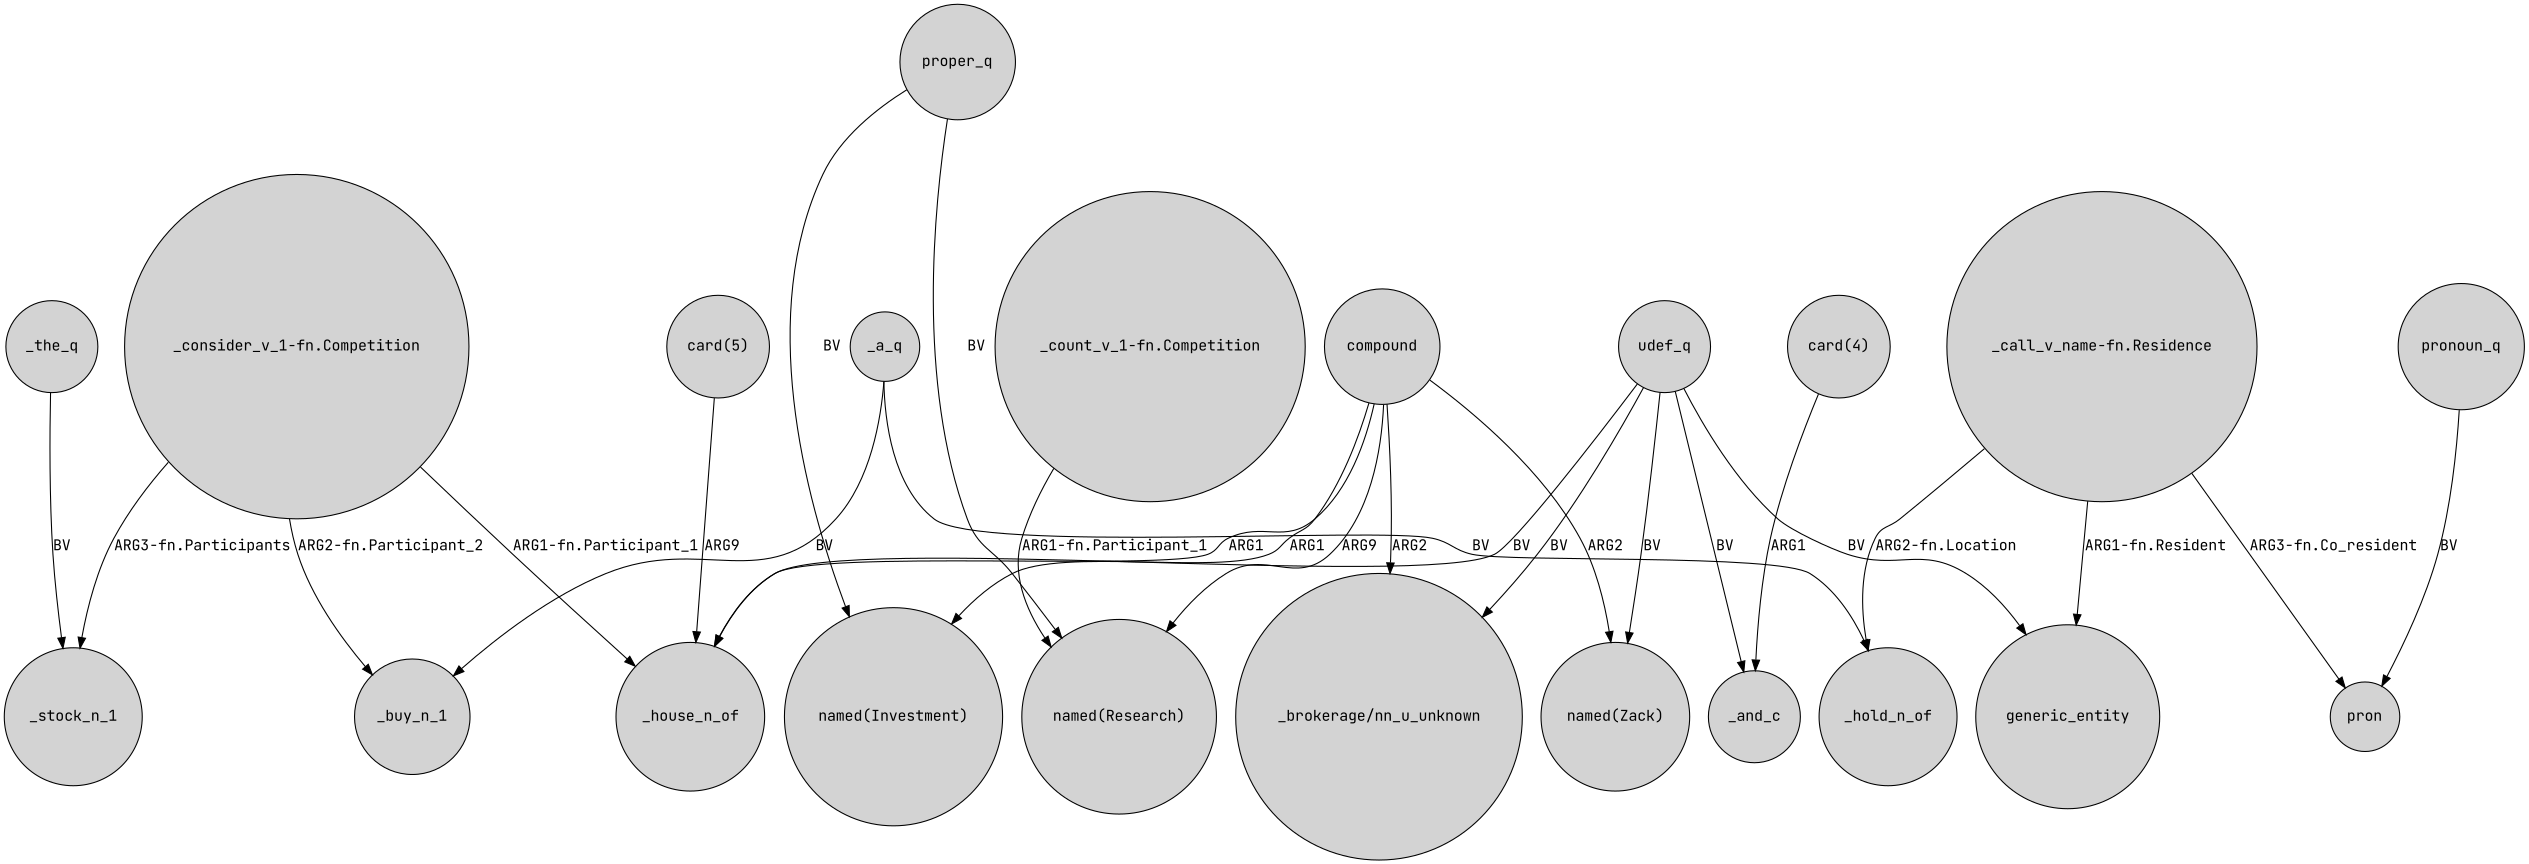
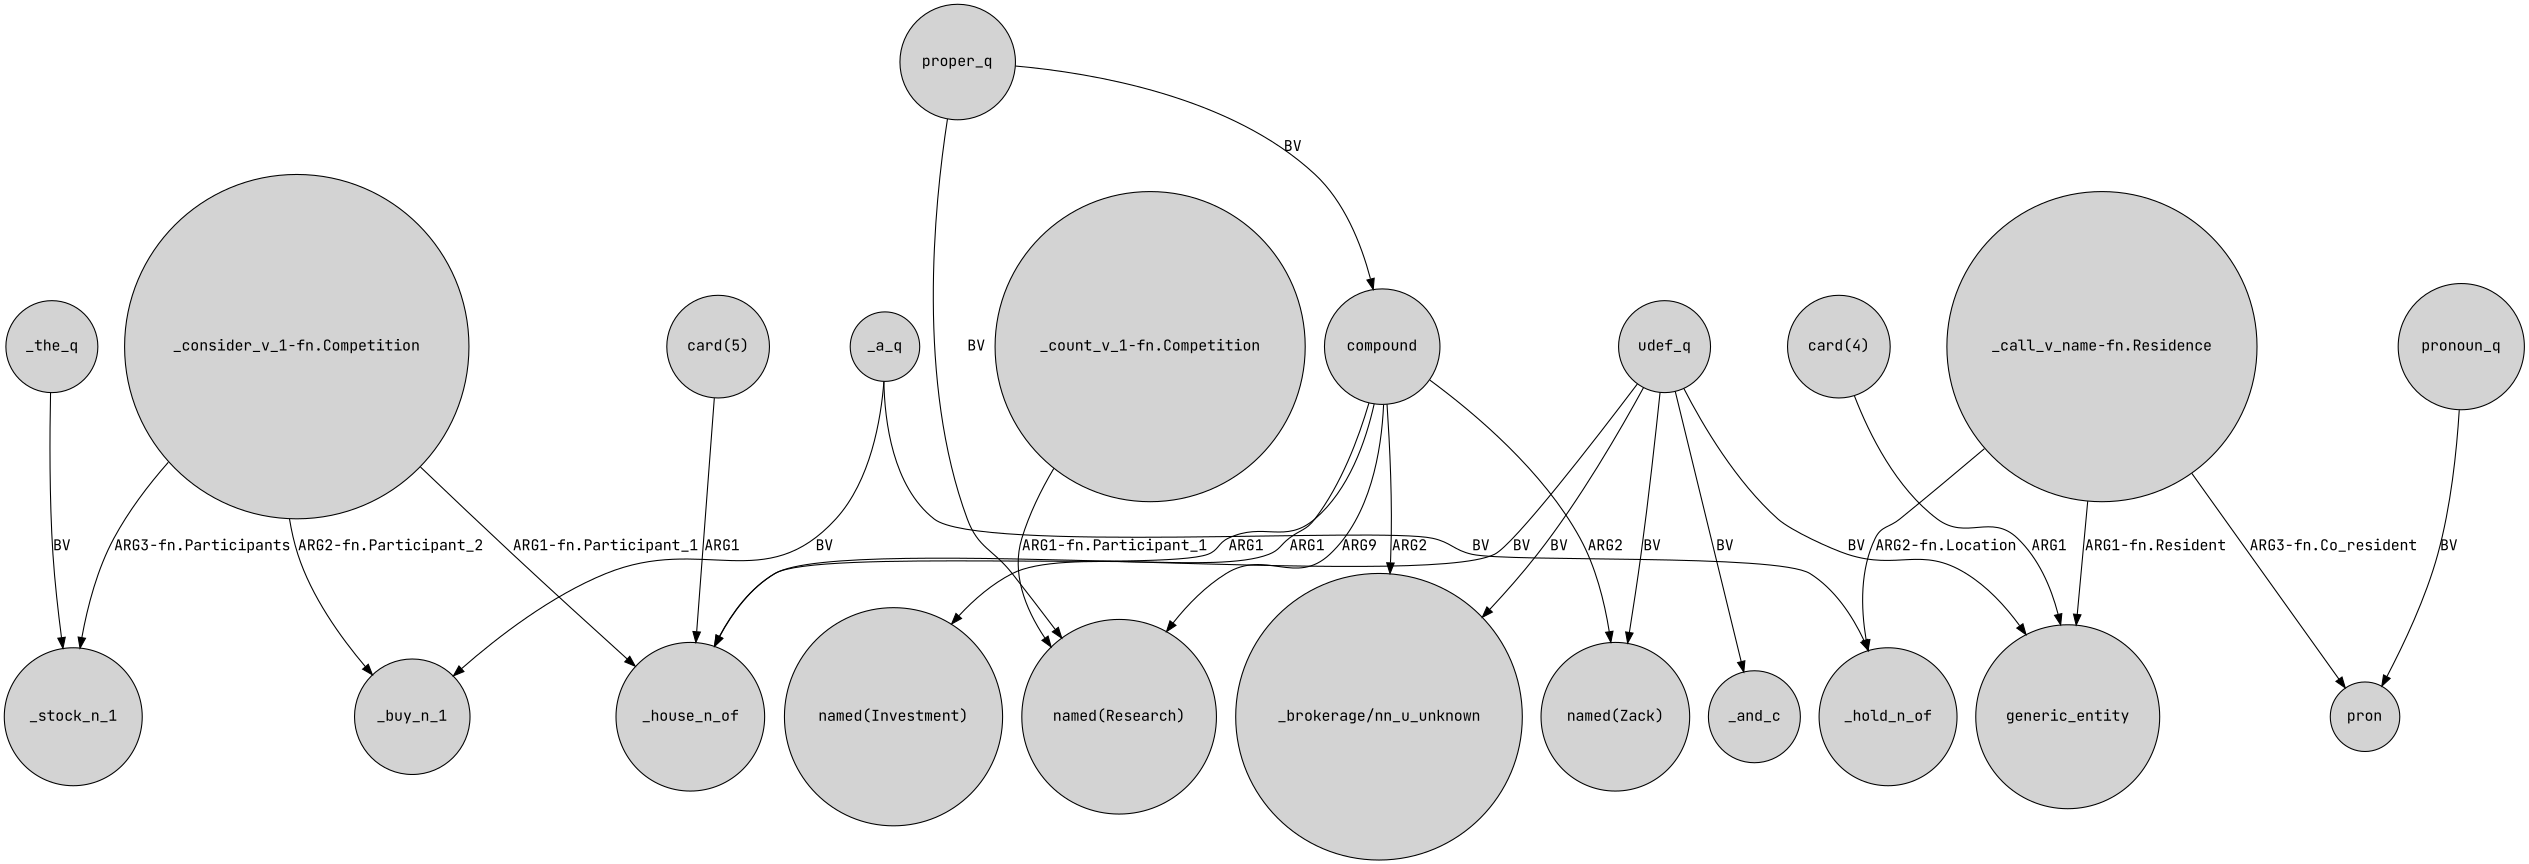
(791, 331) -> (1230, 119)
(1772, 531) -> (1947, 524)
(722, 546) -> (722, 546)
